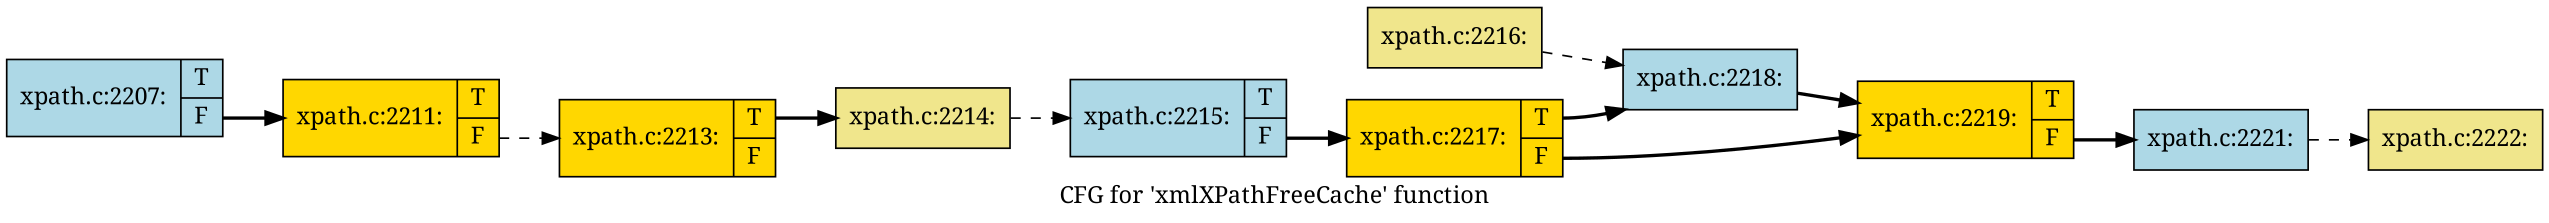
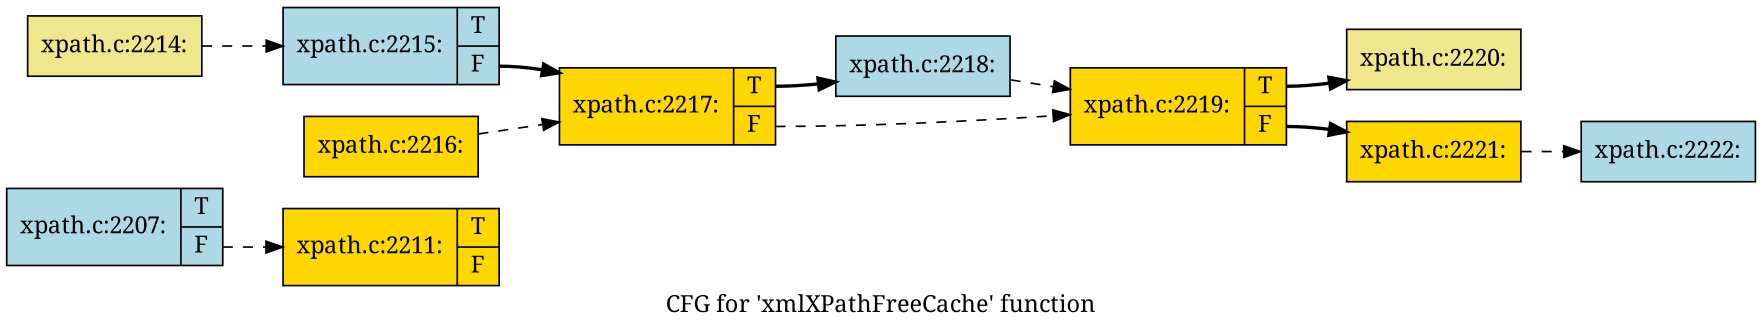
(1455, 38) -> (391, 147)
(1574, 57) -> (510, 129)
none -> (1434, 59)
(1819, 97) -> (1032, 83)
(244, 118) -> (244, 247)
(667, 138) -> none
(2221, 140) -> (1434, 152)
(2456, 140) -> (1668, 152)
(1702, 152) -> (914, 123)
